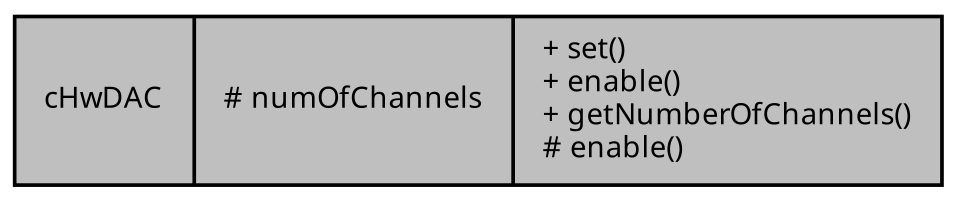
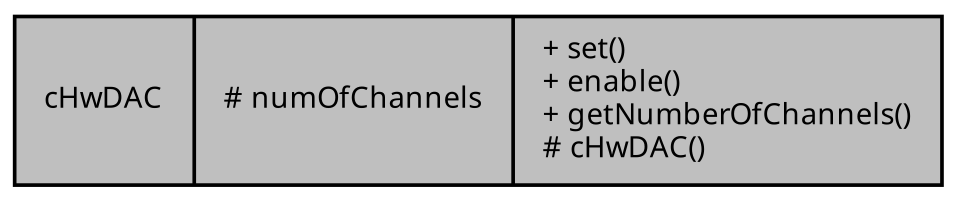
(614, 148) -> (625, 148)
